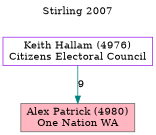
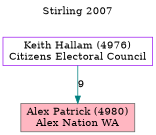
(78, 118) -> (78, 118)
